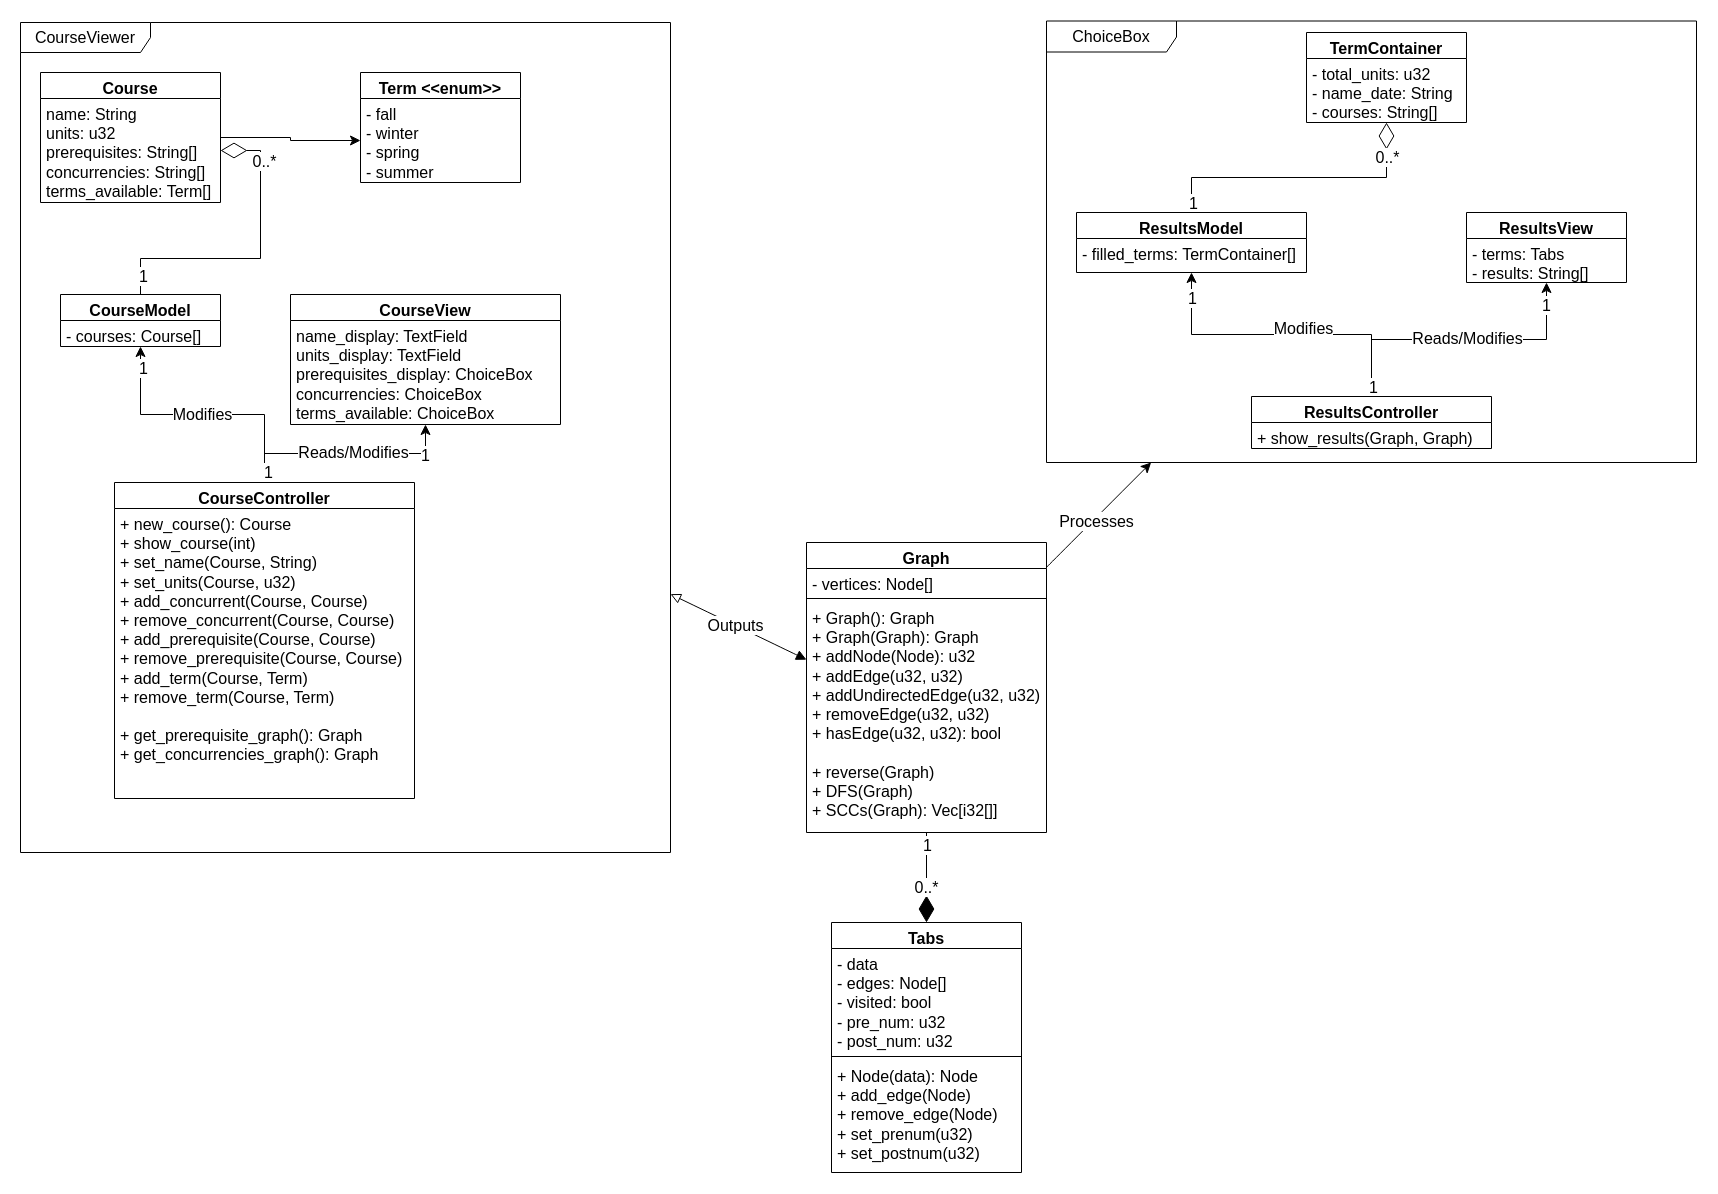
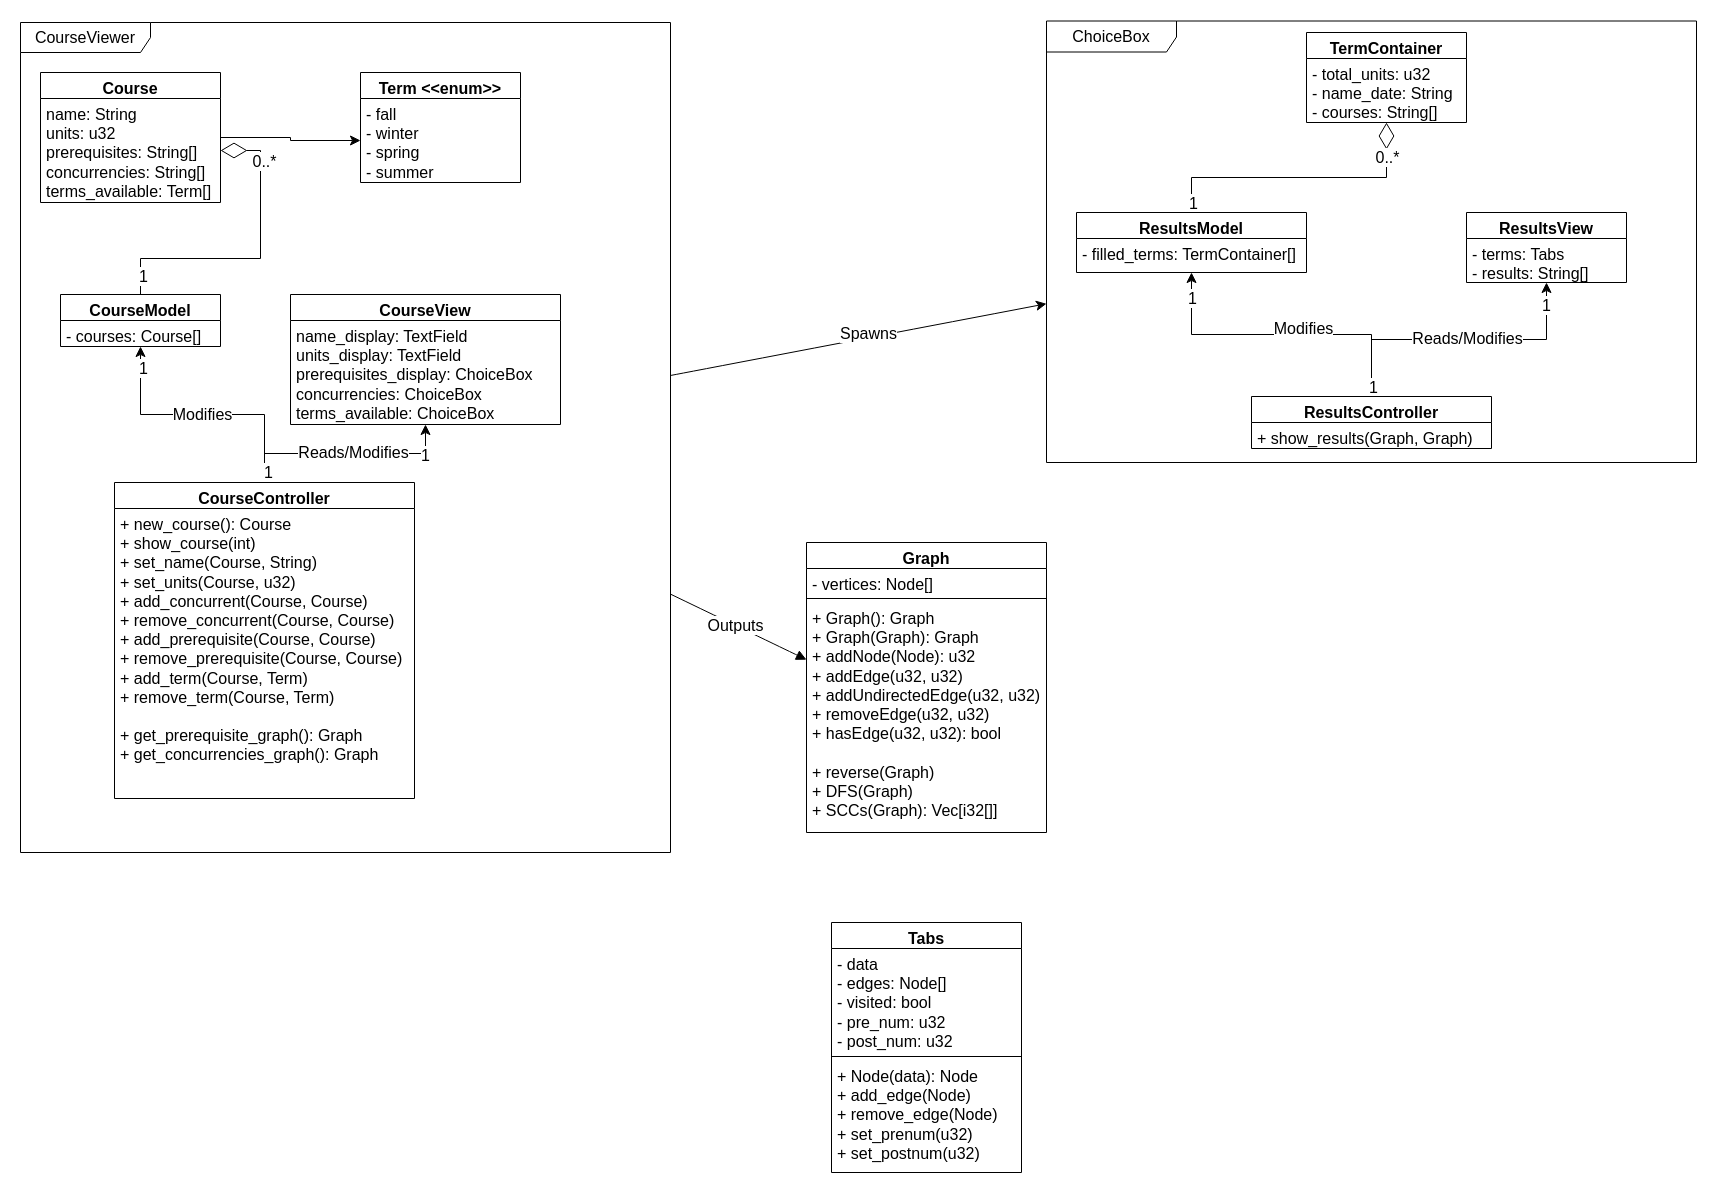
none -> (944, 323)
(1096, 517) -> none
(681, 599) -> (677, 597)
(927, 856) -> none
